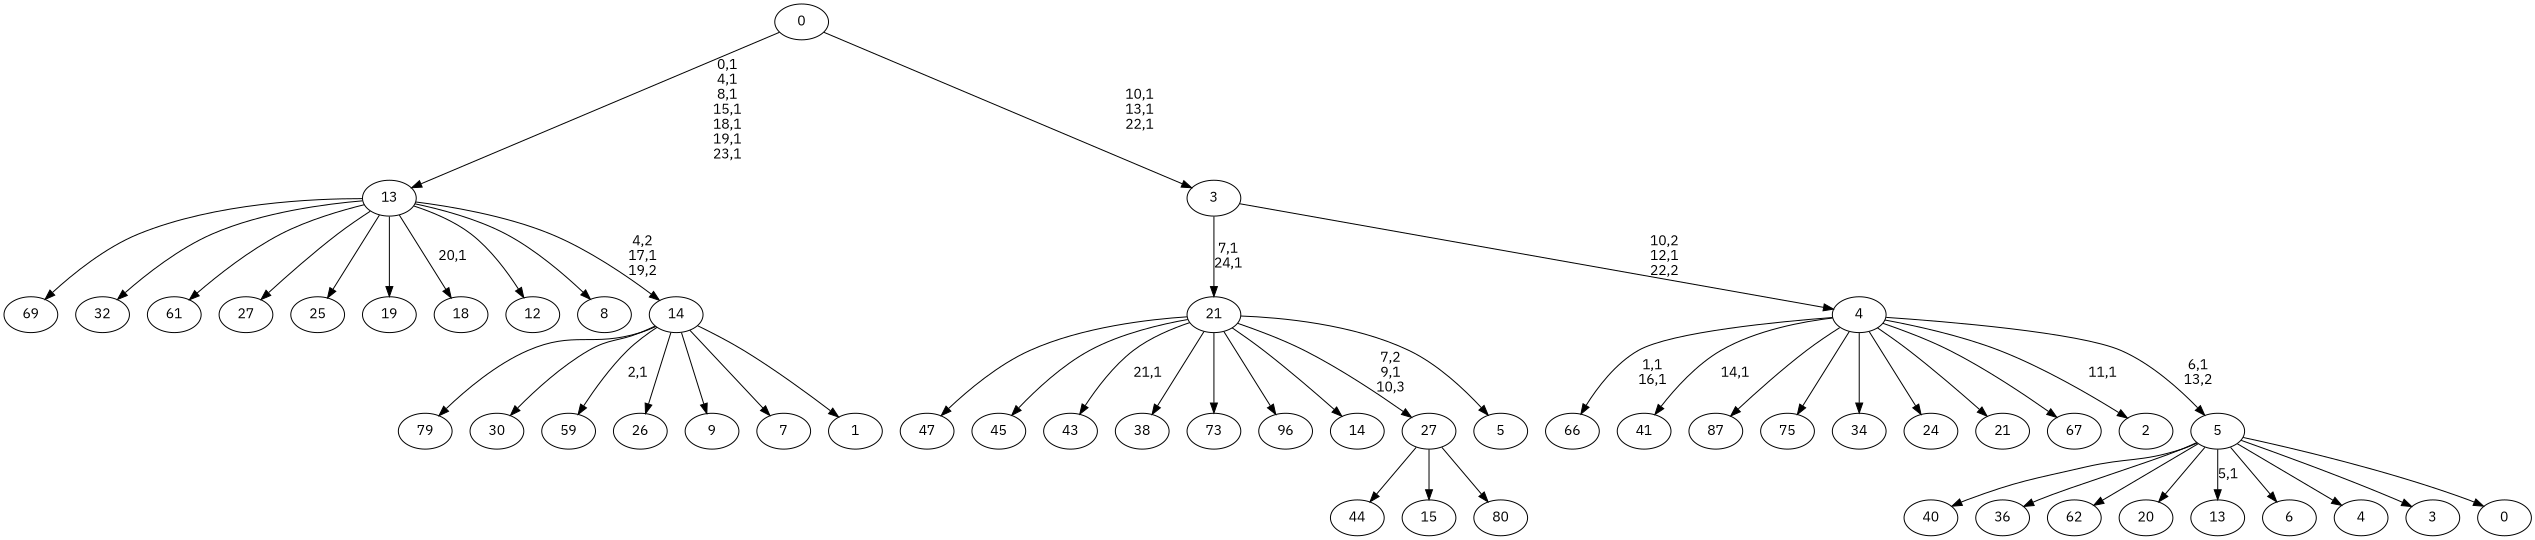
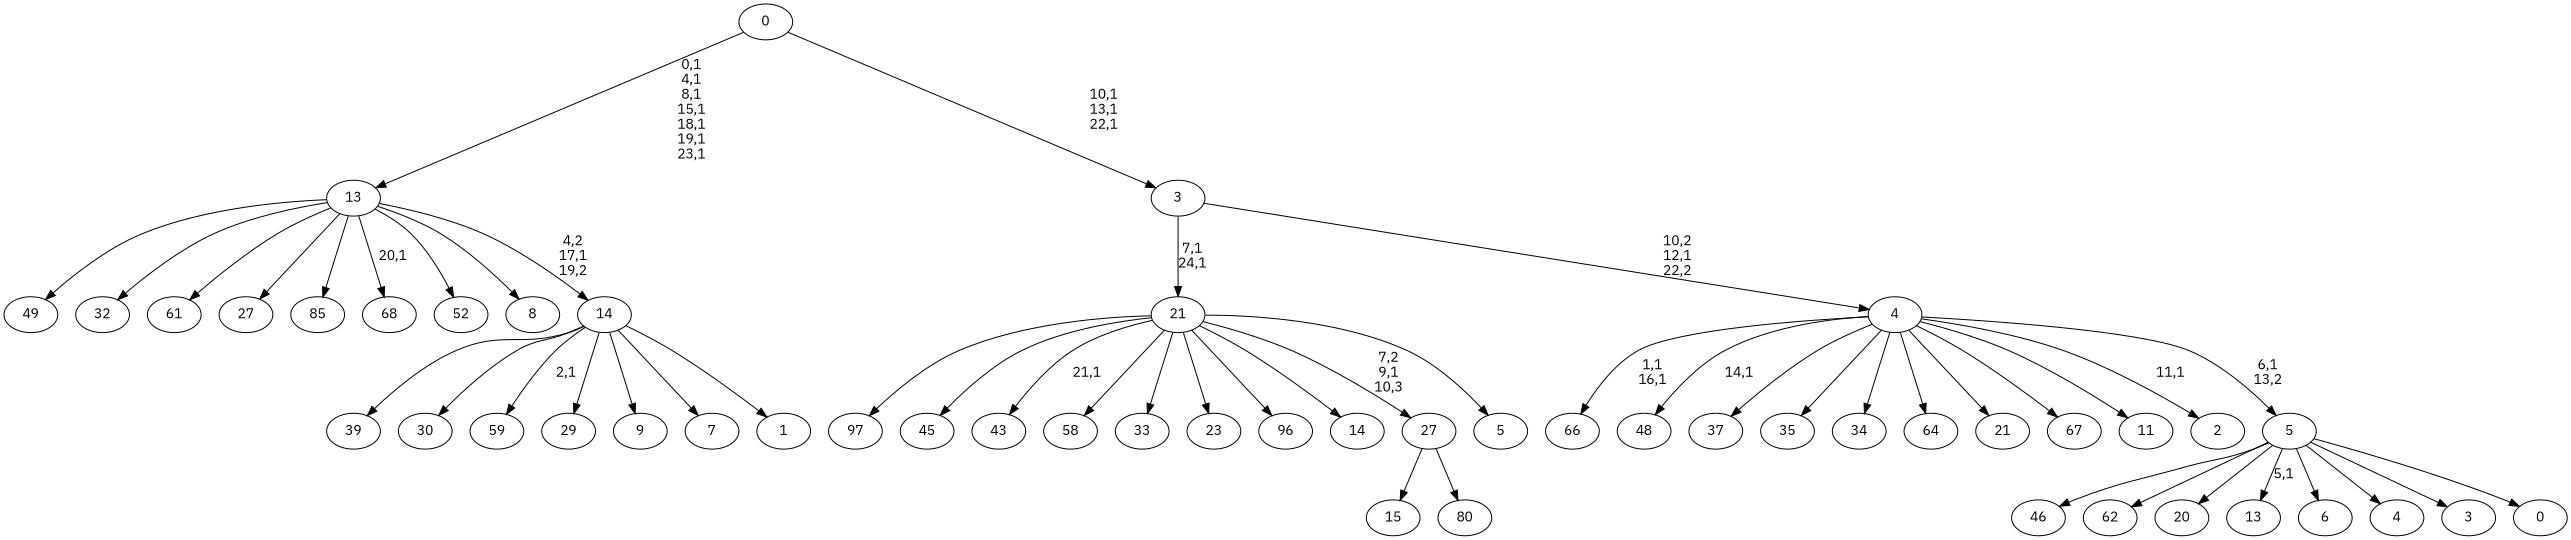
(31, 315) -> (31, 315)
(318, 315) -> (318, 315)
(389, 315) -> none
(461, 315) -> (389, 315)
(533, 315) -> (461, 315)
(425, 431) -> (354, 431)
(640, 431) -> (569, 431)
(927, 431) -> (855, 431)
(1142, 431) -> (1071, 431)
none -> (1214, 431)
(1214, 431) -> (1142, 431)
(1644, 431) -> (1644, 431)
(1716, 431) -> (1716, 431)
(1788, 431) -> (1788, 431)
(1931, 431) -> (1931, 431)
none -> (2146, 431)
(1357, 518) -> none
(1931, 518) -> (2038, 518)
(2003, 518) -> none
